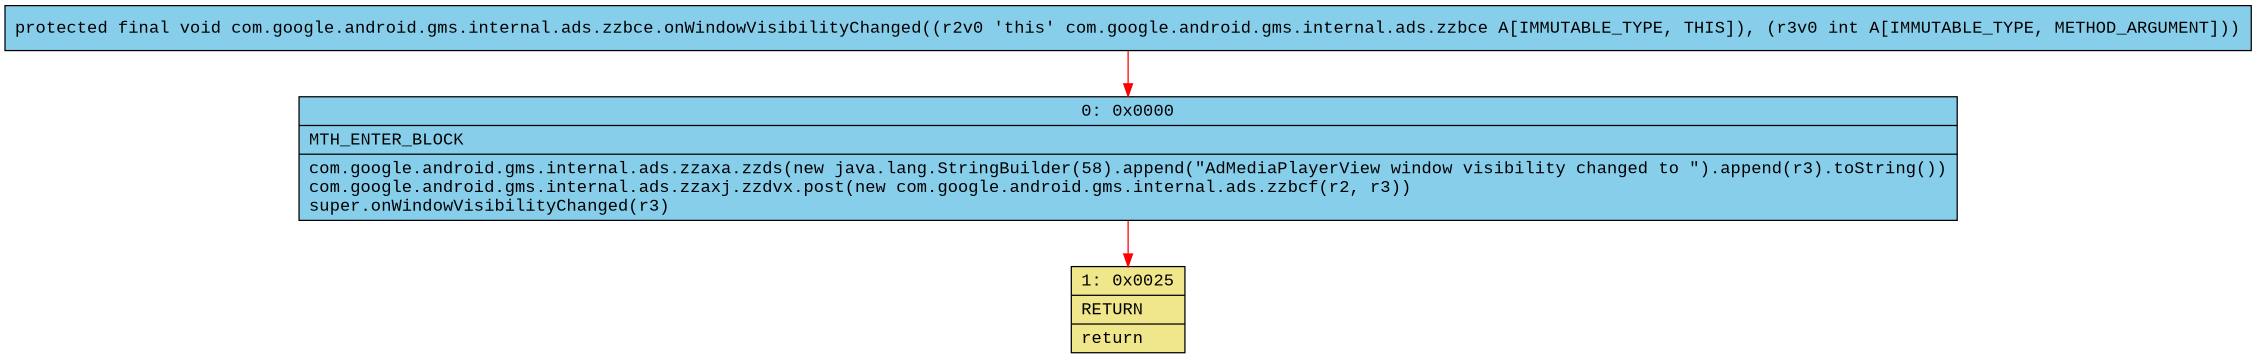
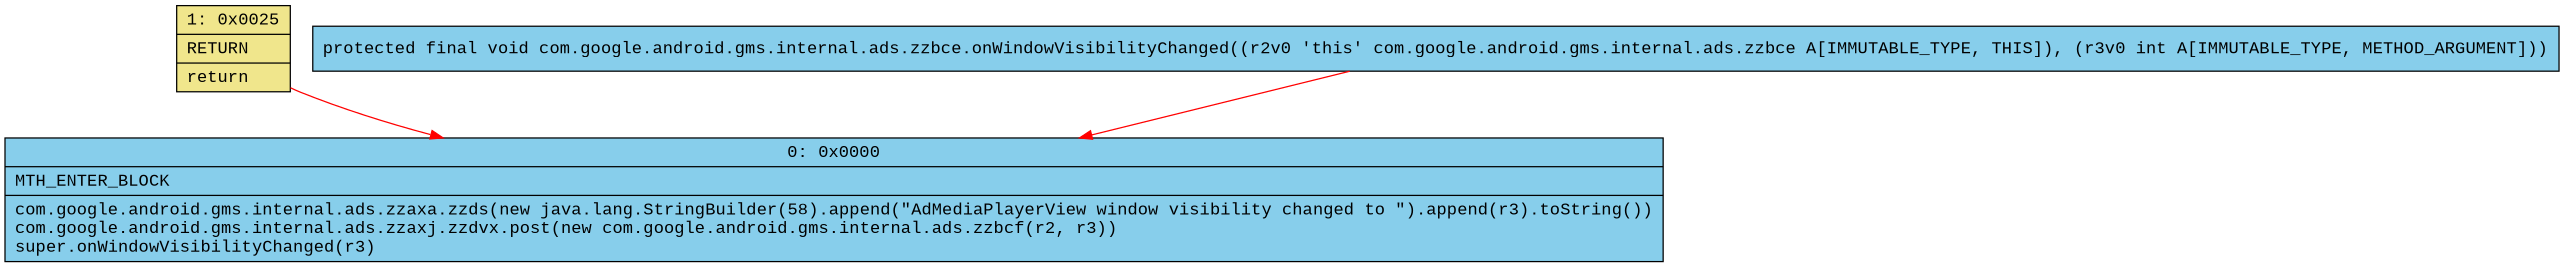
(1128, 237) -> (360, 114)
